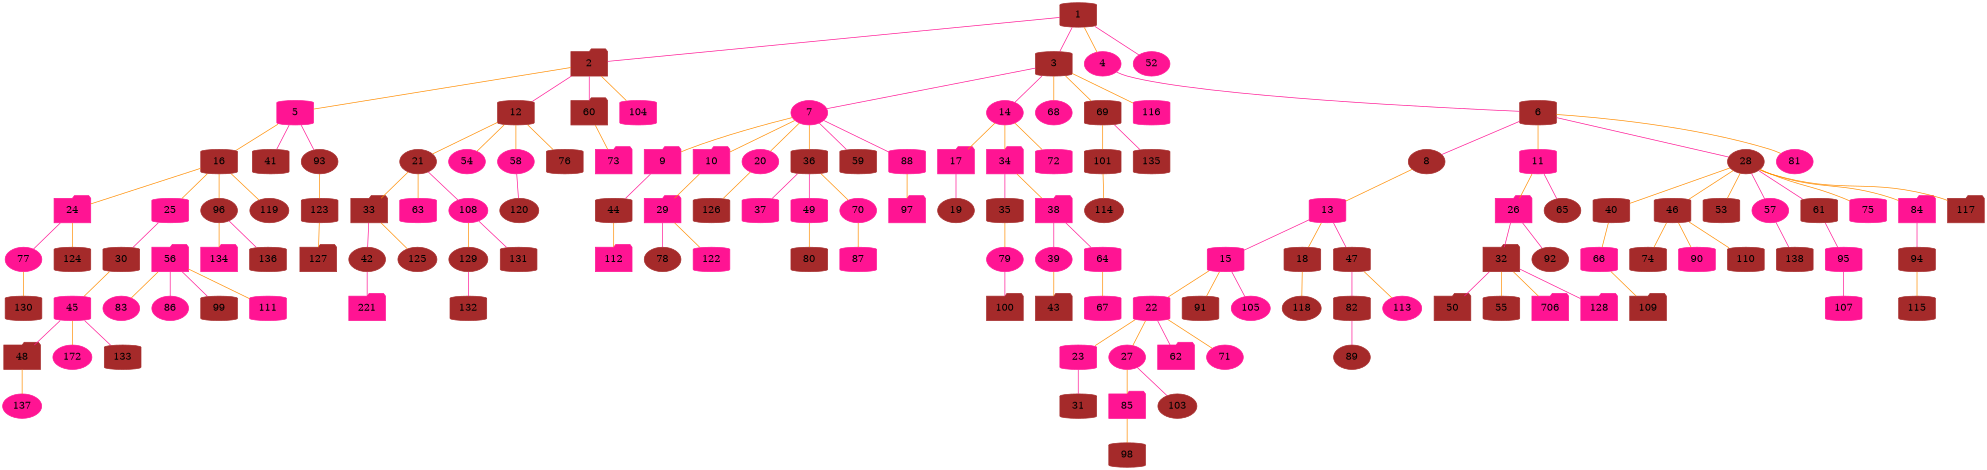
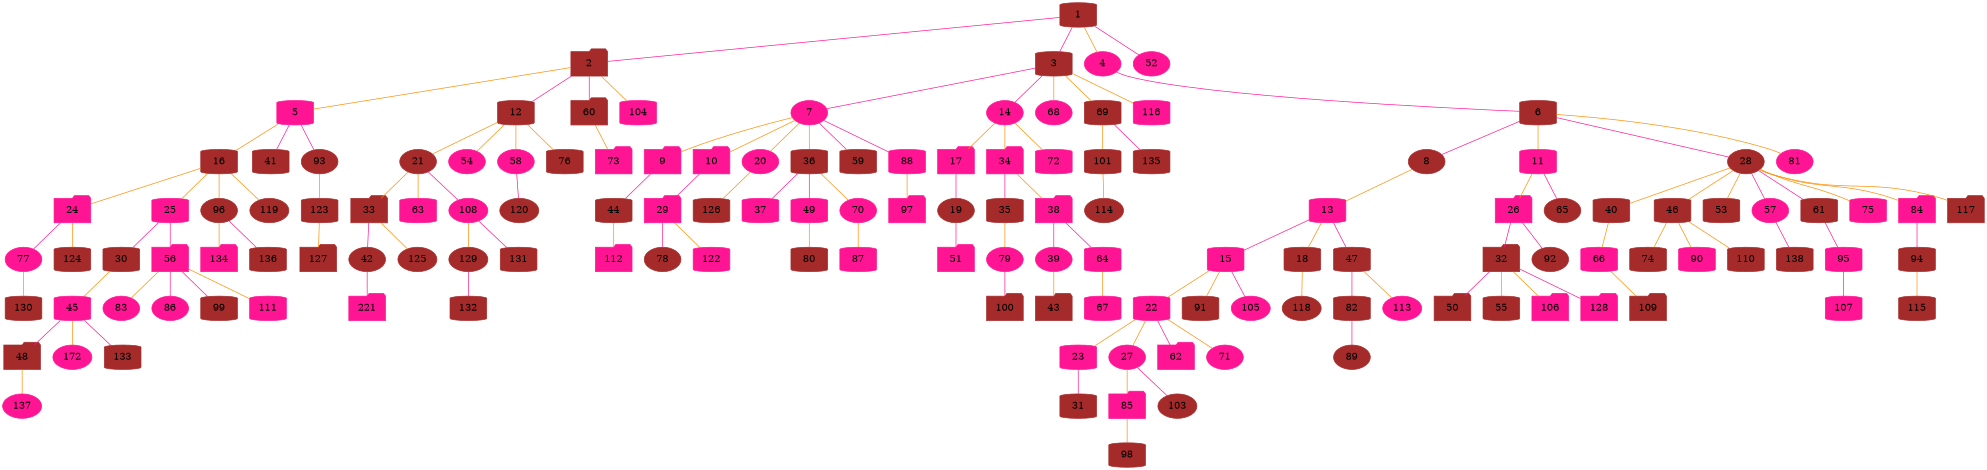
(687, 186) -> (687, 186)
none -> (170, 235)
none -> (956, 259)
(1550, 308) -> (1550, 308)
